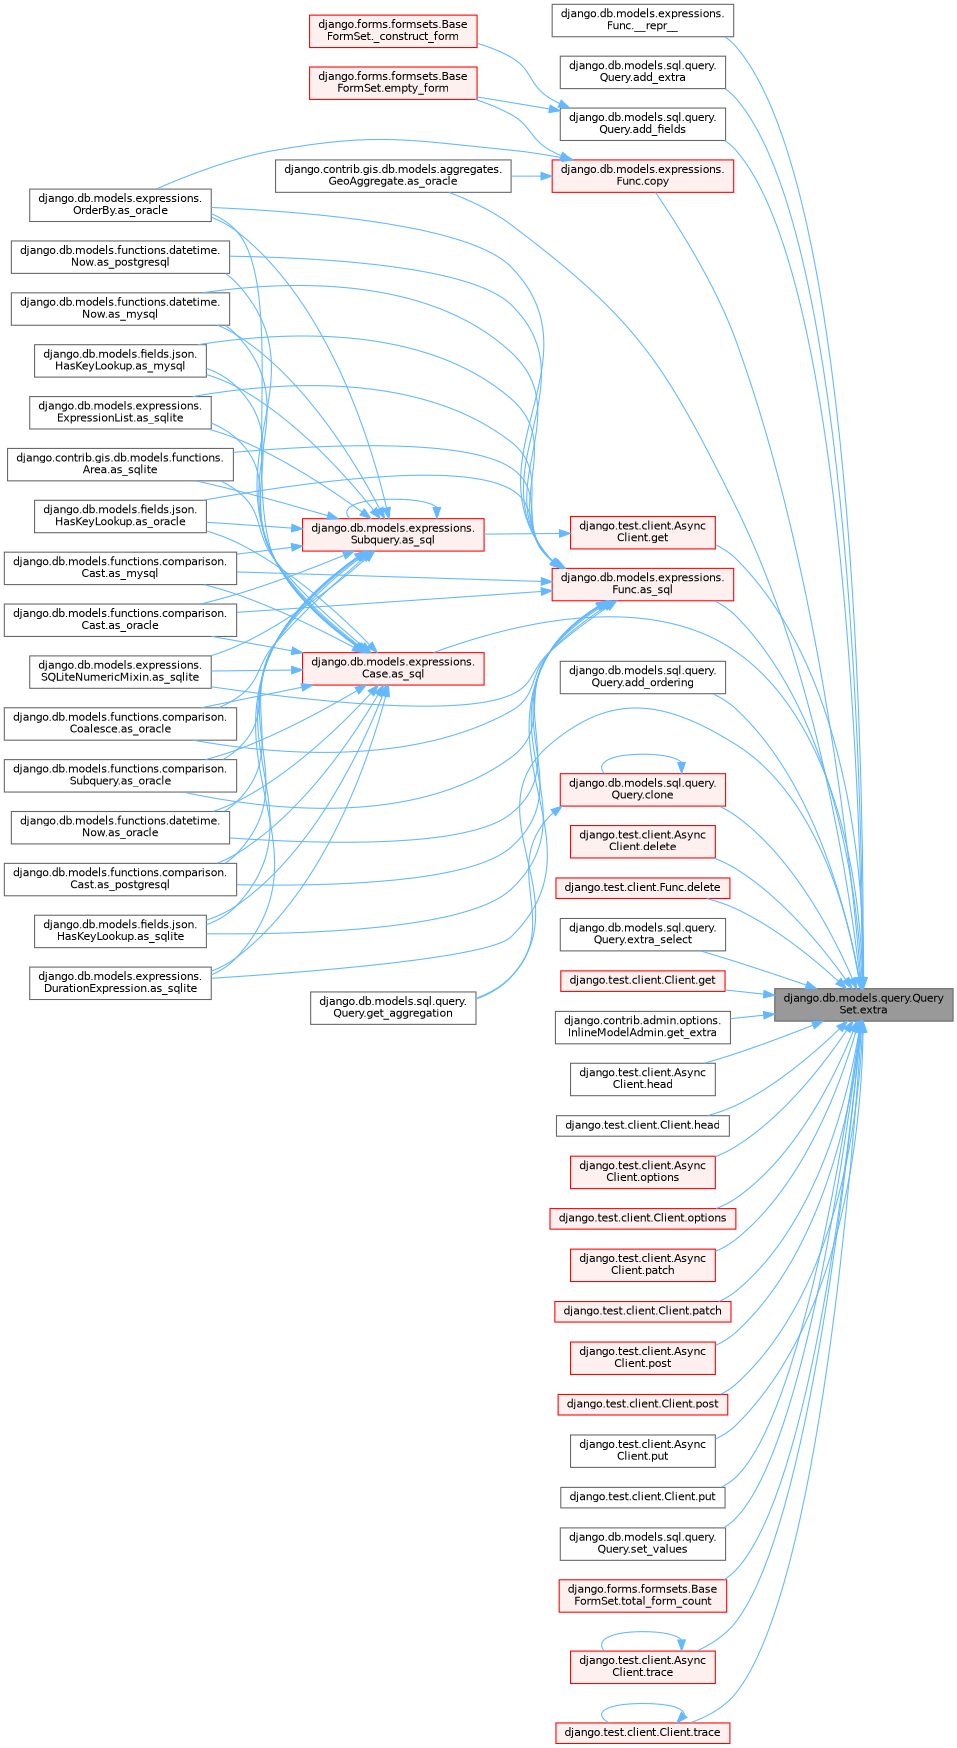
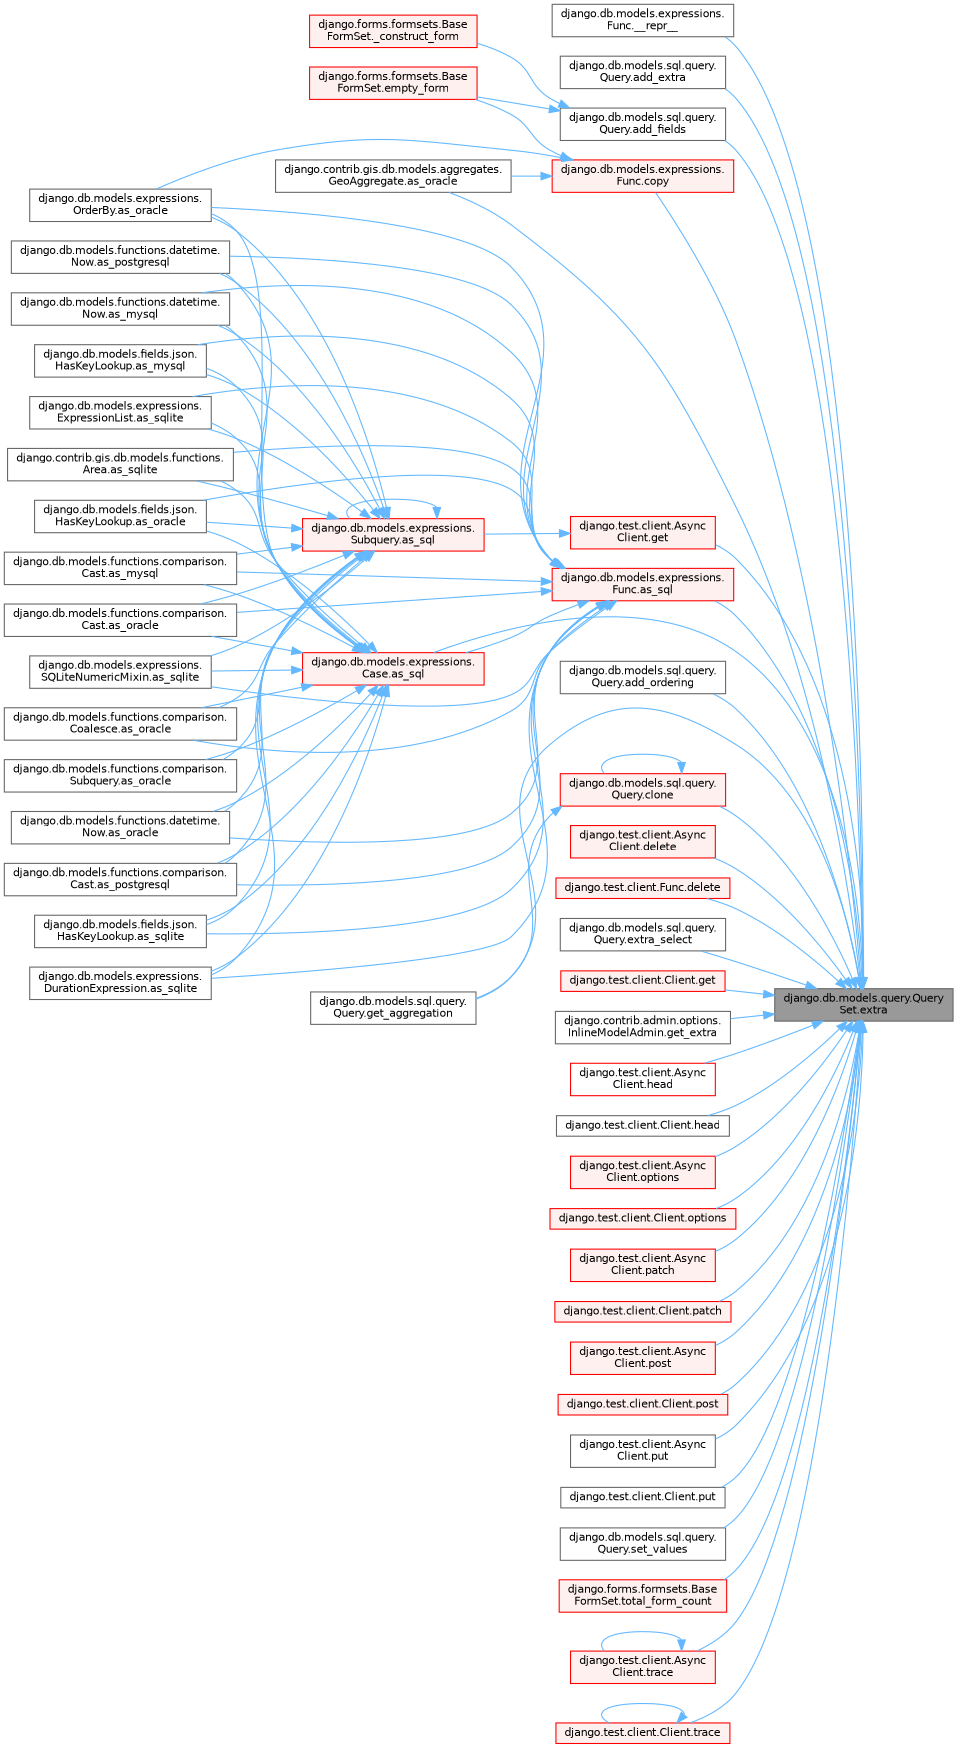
none -> (321, 377)
(442, 791) -> (515, 636)
(643, 1079) -> (643, 1079)
